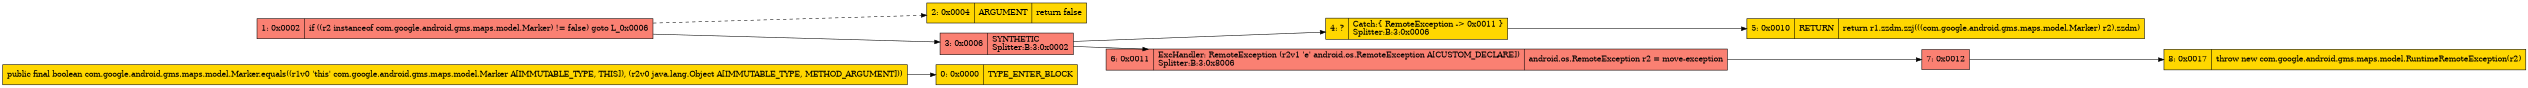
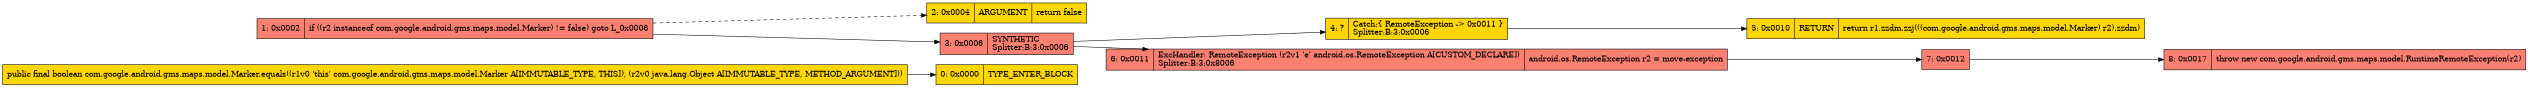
(1031, 48) -> (1031, 48)
(2345, 60) -> (2345, 60)
